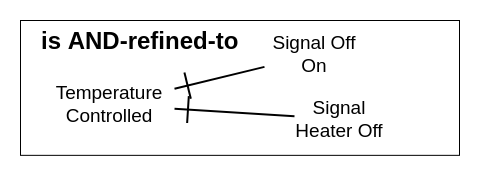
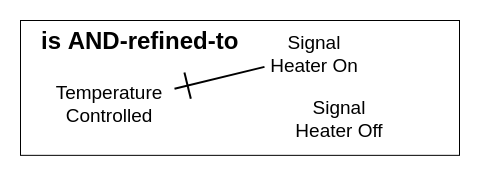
(315, 55) -> (315, 55)
(235, 113) -> none
